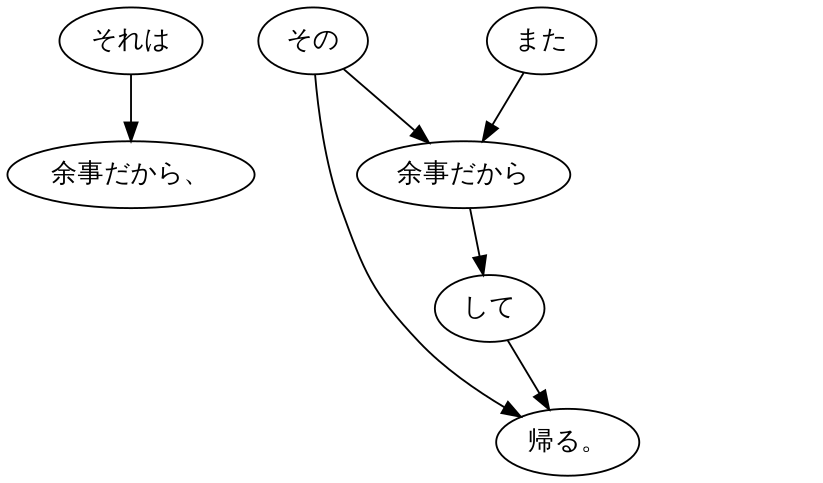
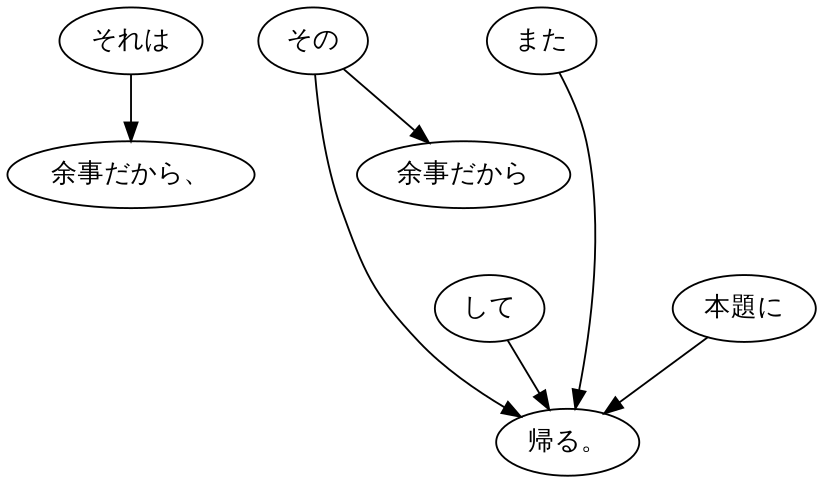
(508, 99) -> (595, 229)
(475, 232) -> none
none -> (744, 308)
